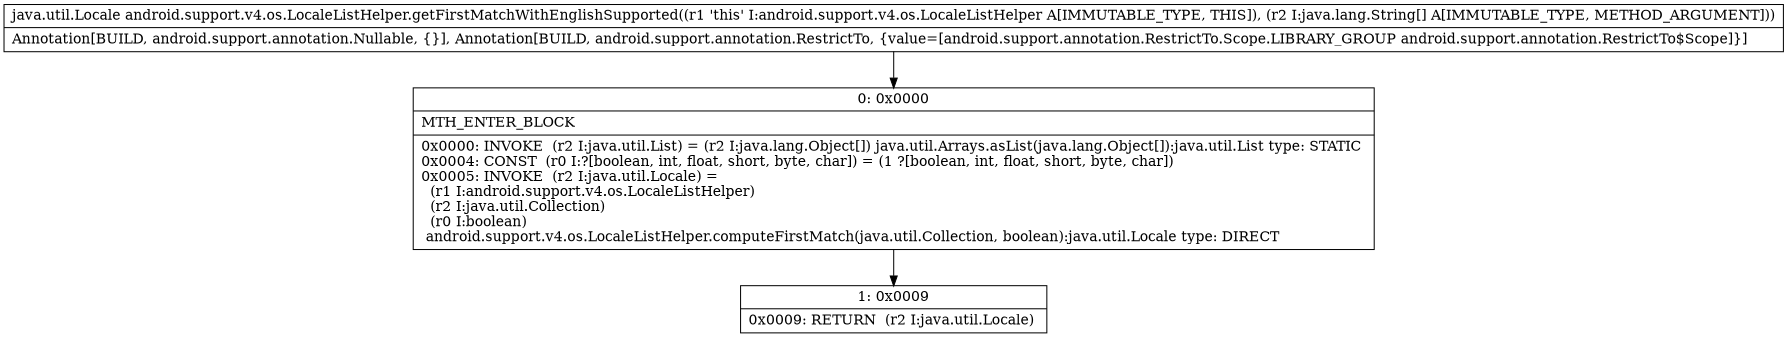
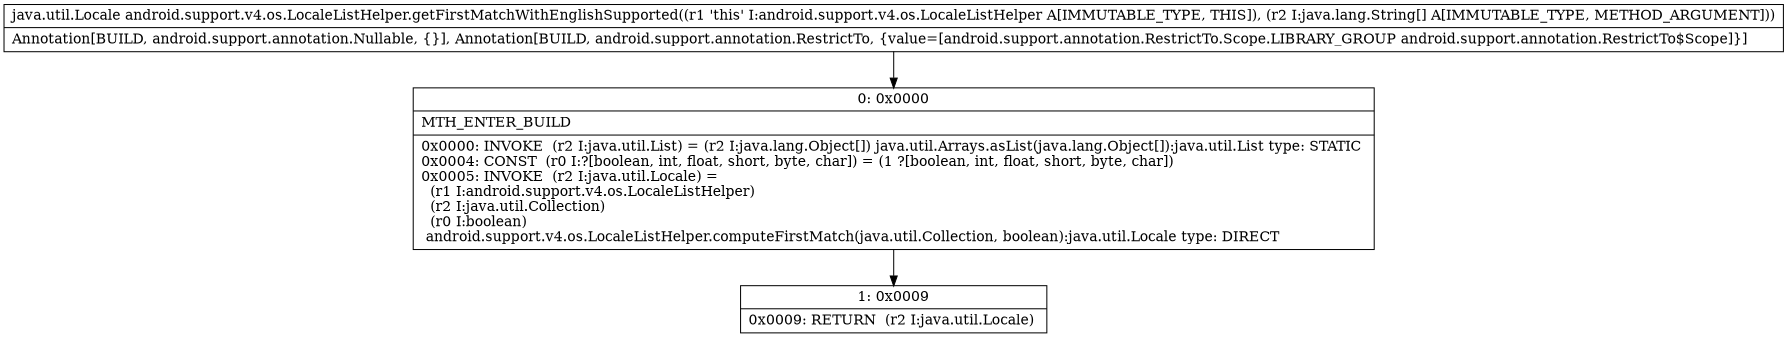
(499, 123) -> (497, 123)
